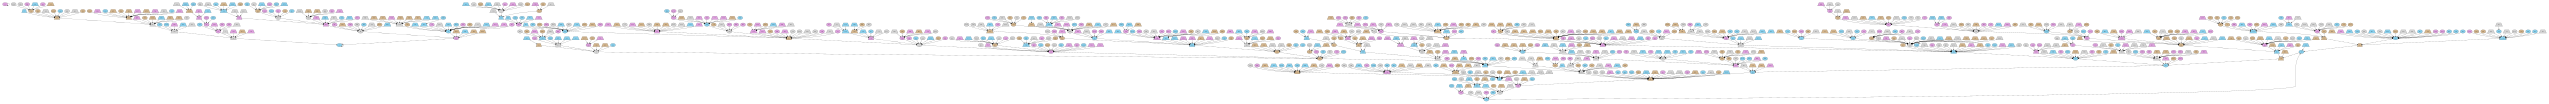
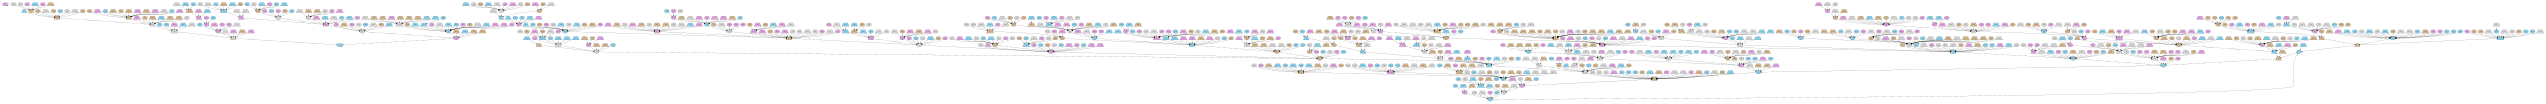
(1962, 45) -> (1961, 45)
